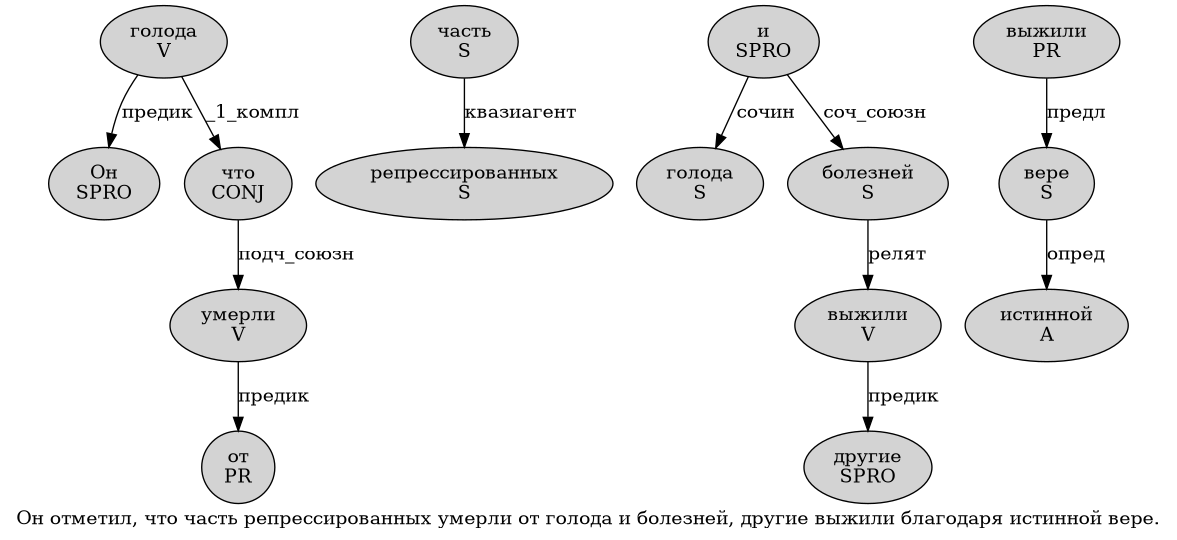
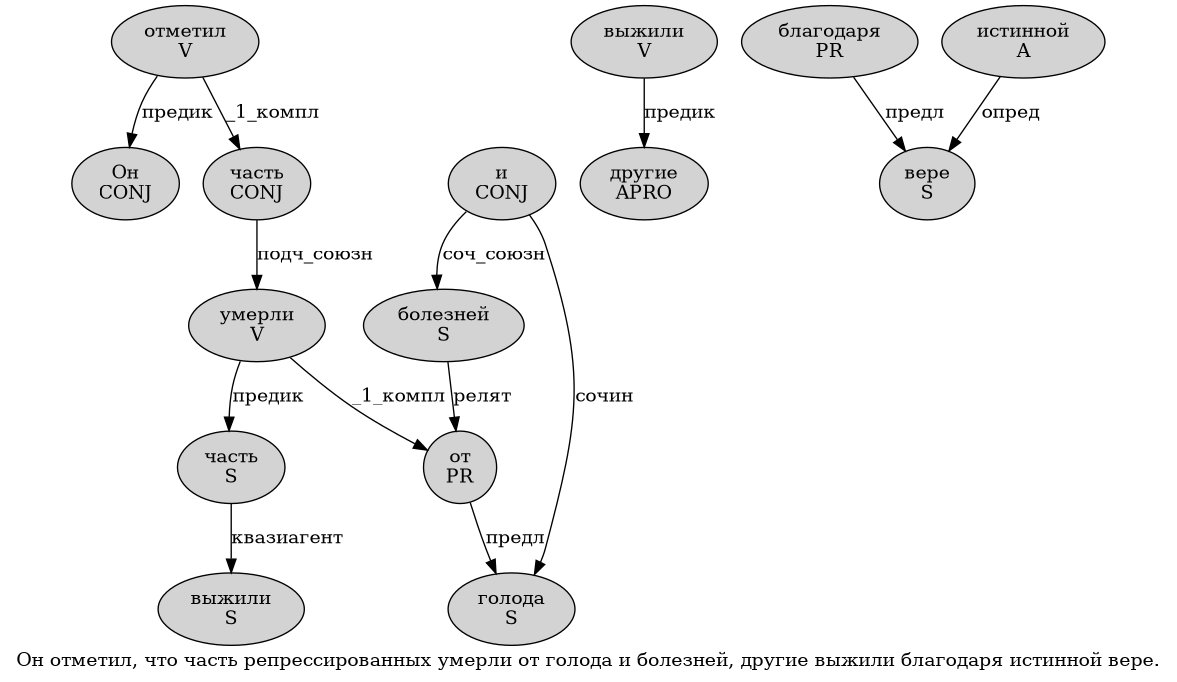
(164, 42) -> (185, 42)
(764, 42) -> (502, 184)
(1047, 42) -> (830, 42)
(104, 184) -> (126, 184)
(238, 184) -> (257, 184)
(464, 184) -> (231, 609)
(868, 248) -> (451, 390)
(1047, 248) -> (978, 108)
none -> (232, 389)
(274, 396) -> (399, 396)
(868, 467) -> (644, 184)
none -> (480, 532)
